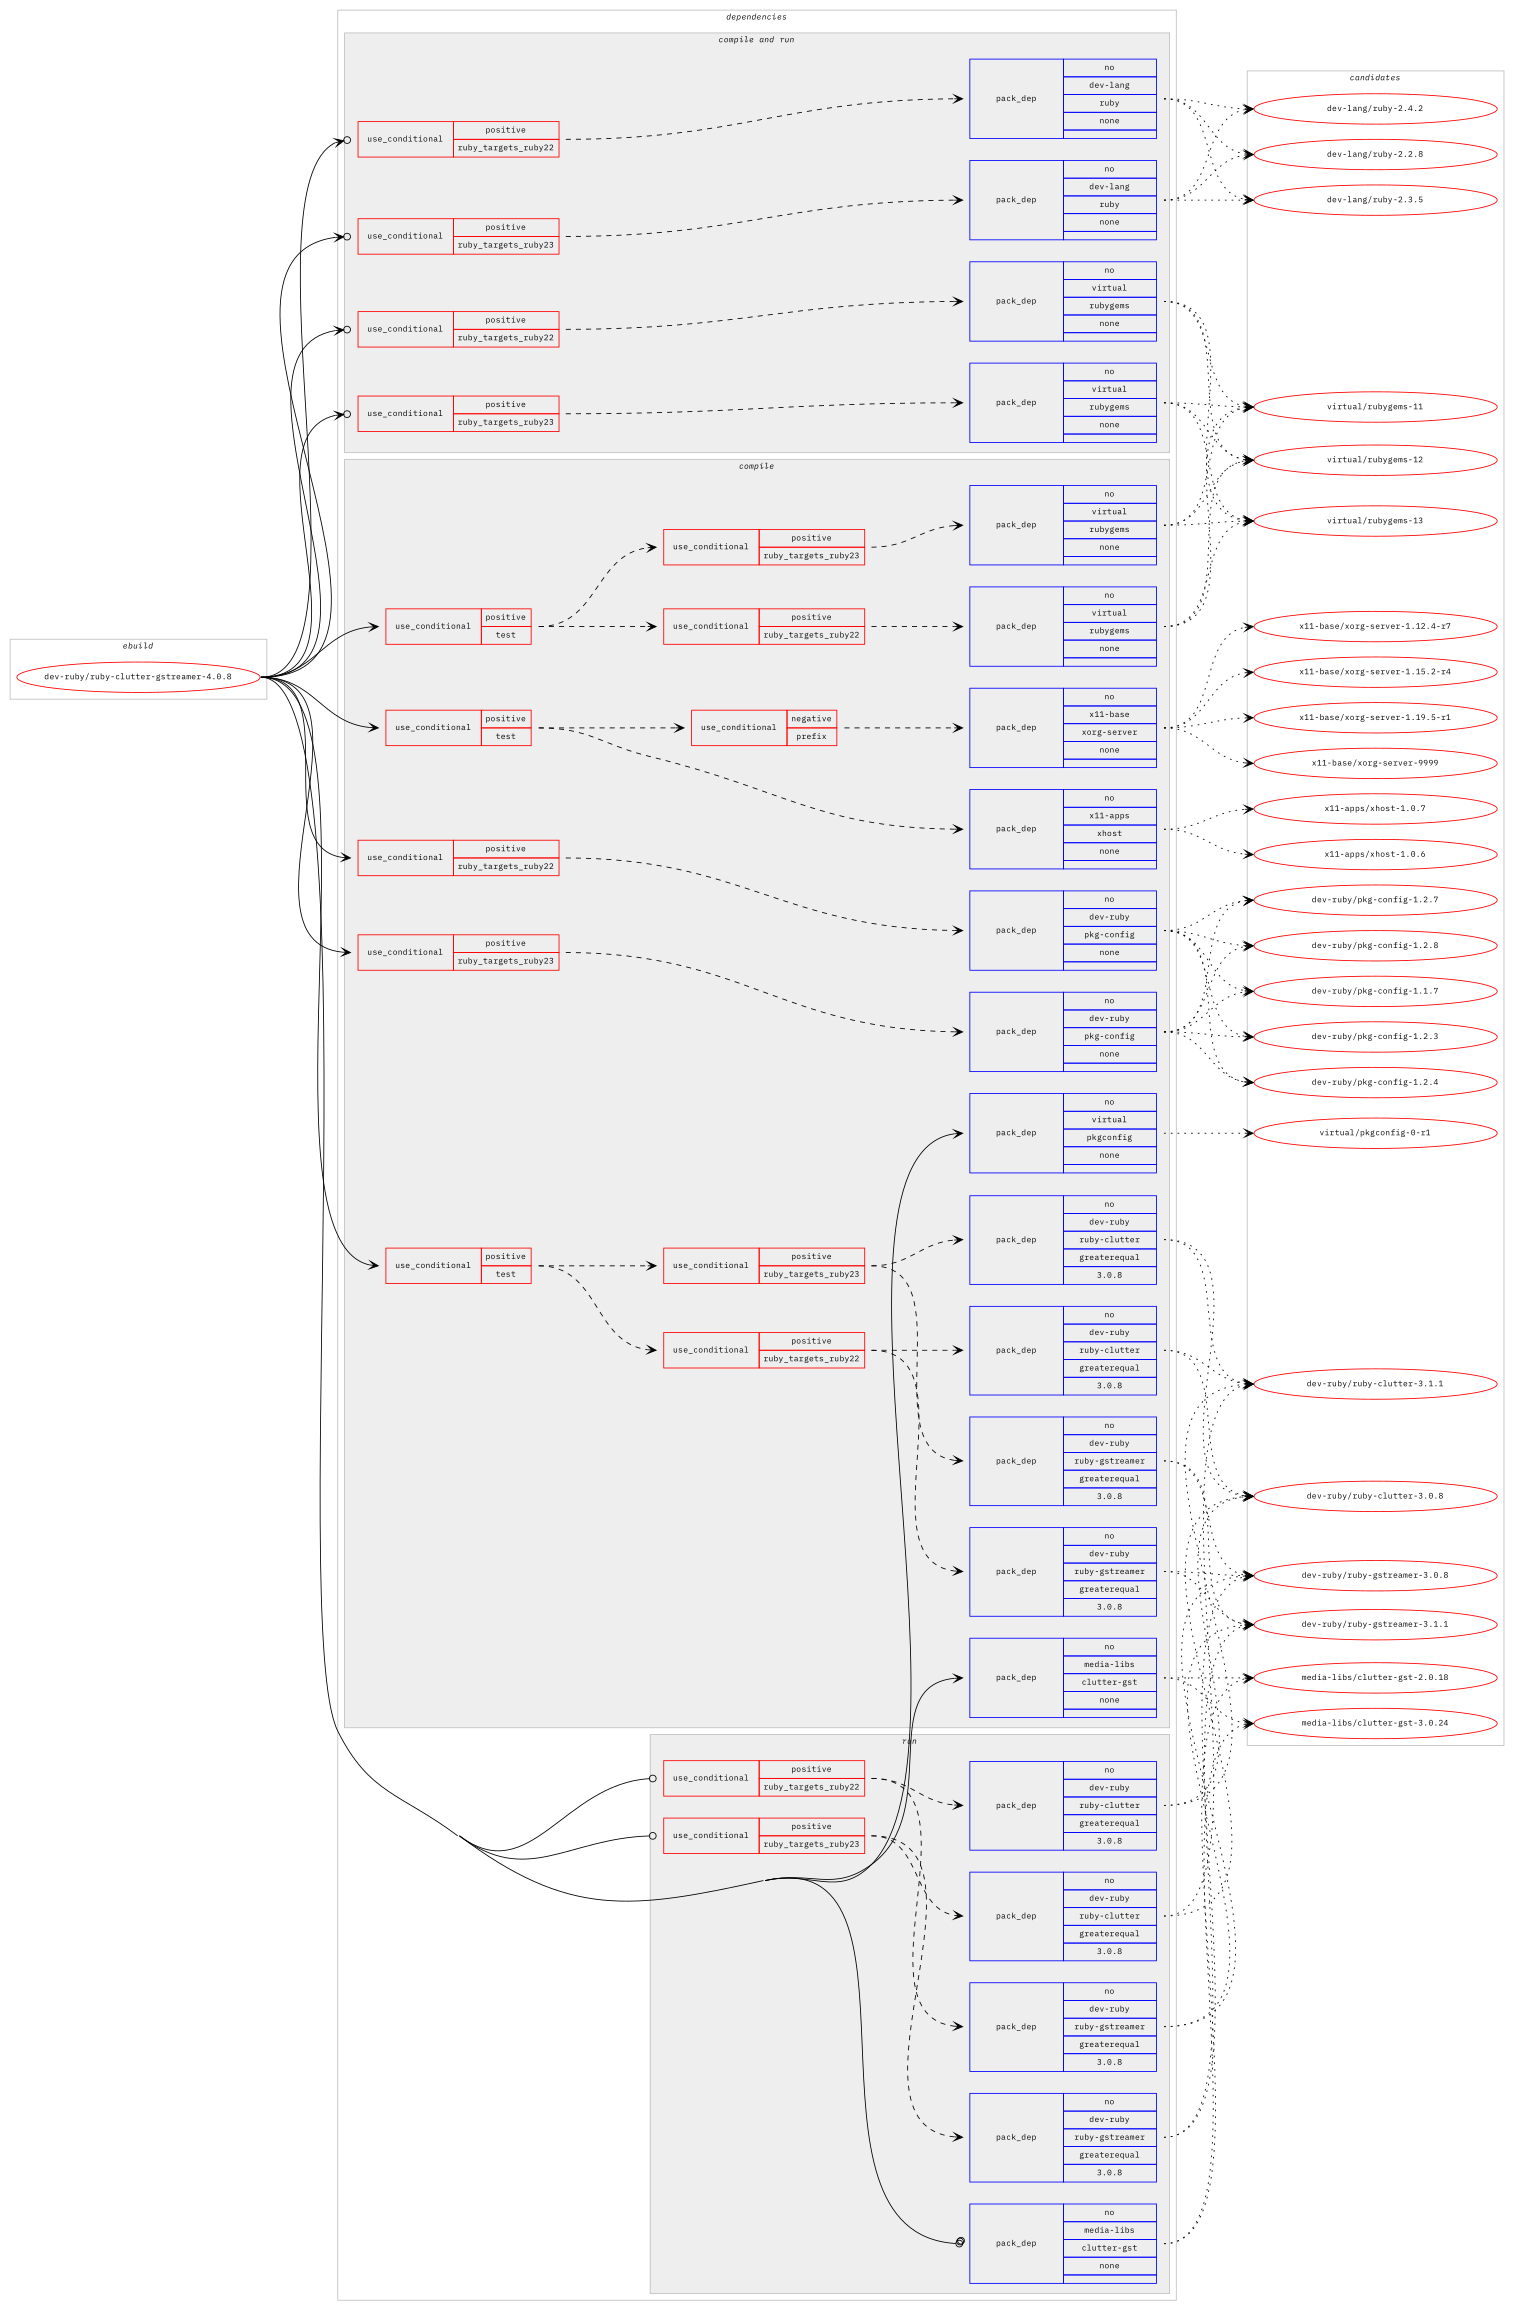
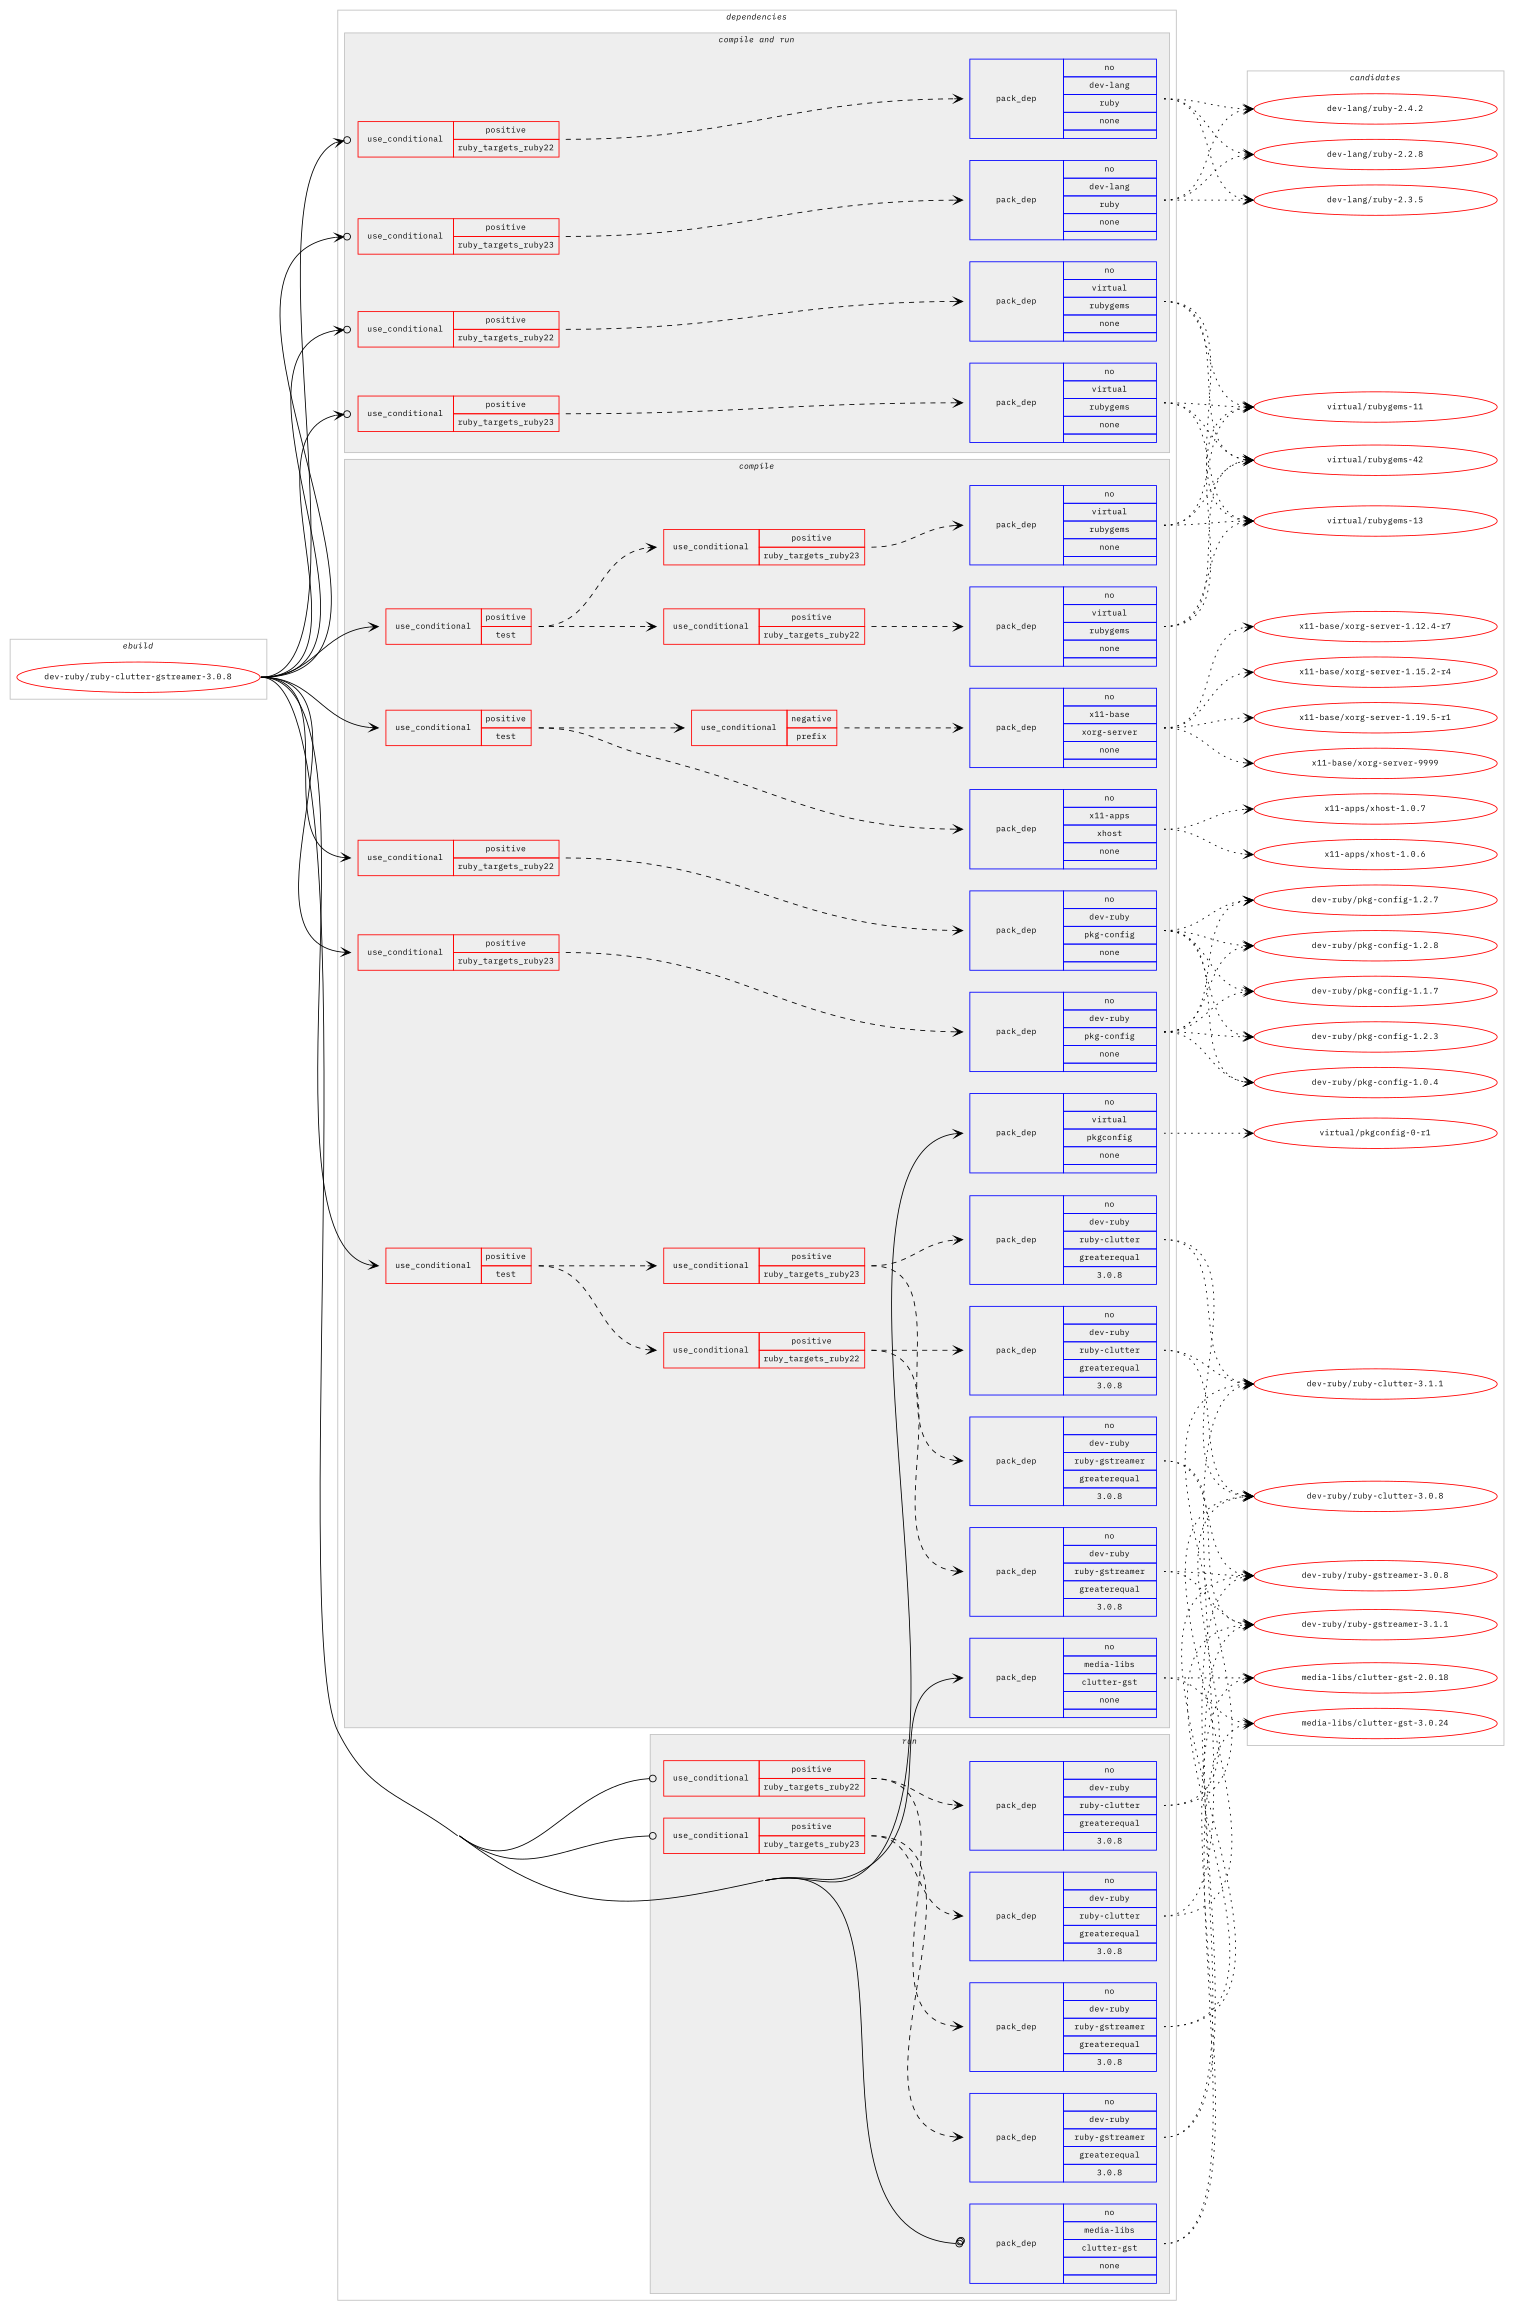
(1376, 460) -> (1376, 460)
(138, 677) -> (138, 677)
(1376, 1083) -> (1376, 1083)
